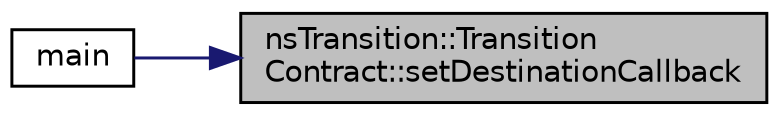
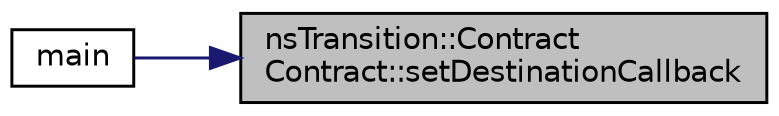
(504, 58) -> (504, 58)
